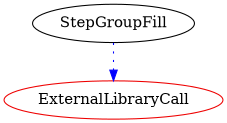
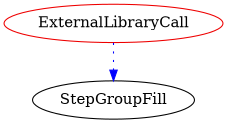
(114, 56) -> (114, 56)
